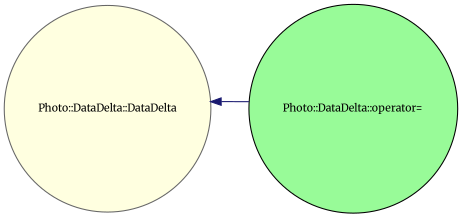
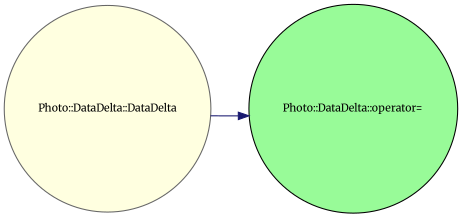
(235, 102) -> (224, 116)
